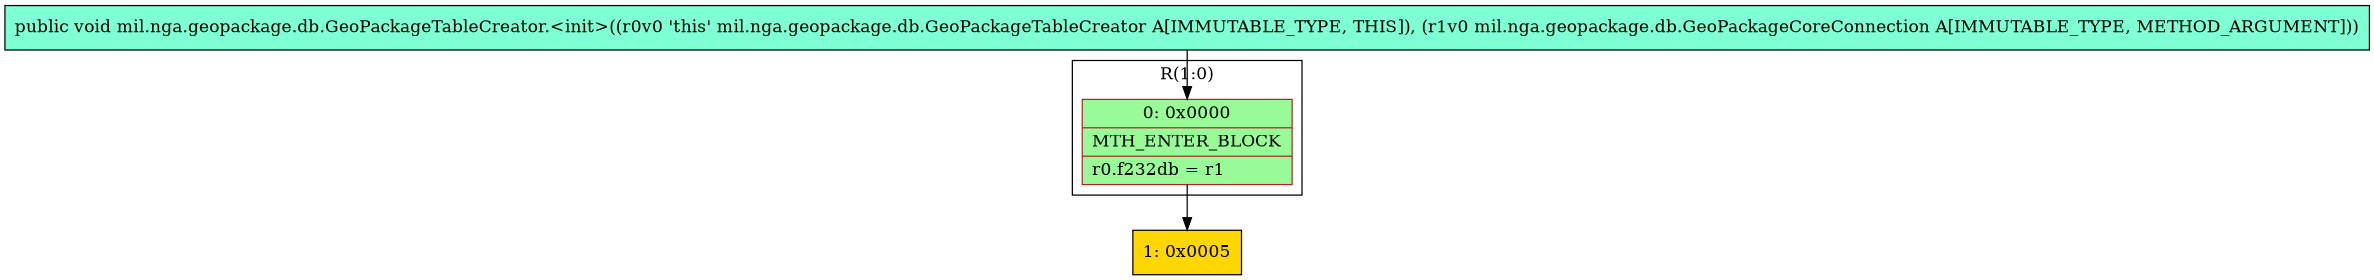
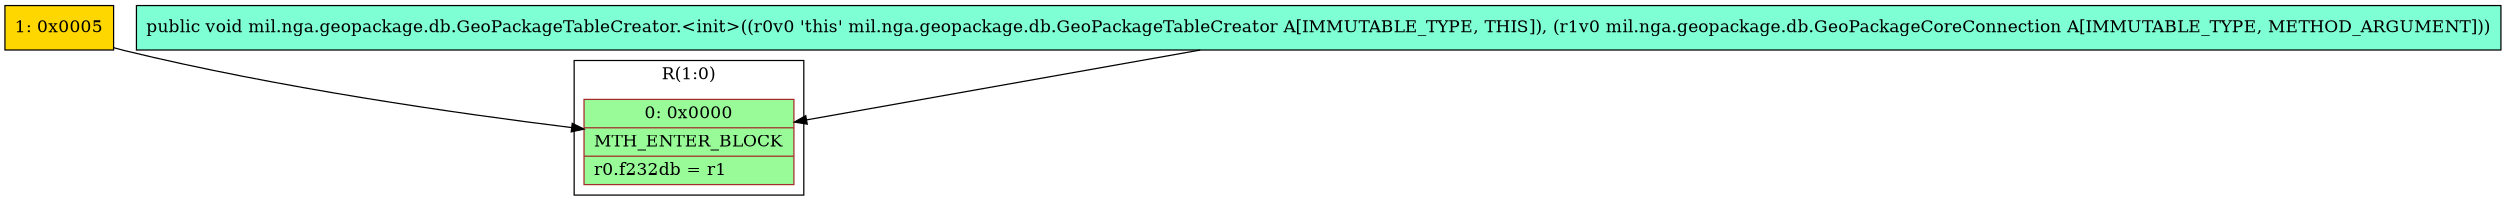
(1187, 203) -> (342, 94)
